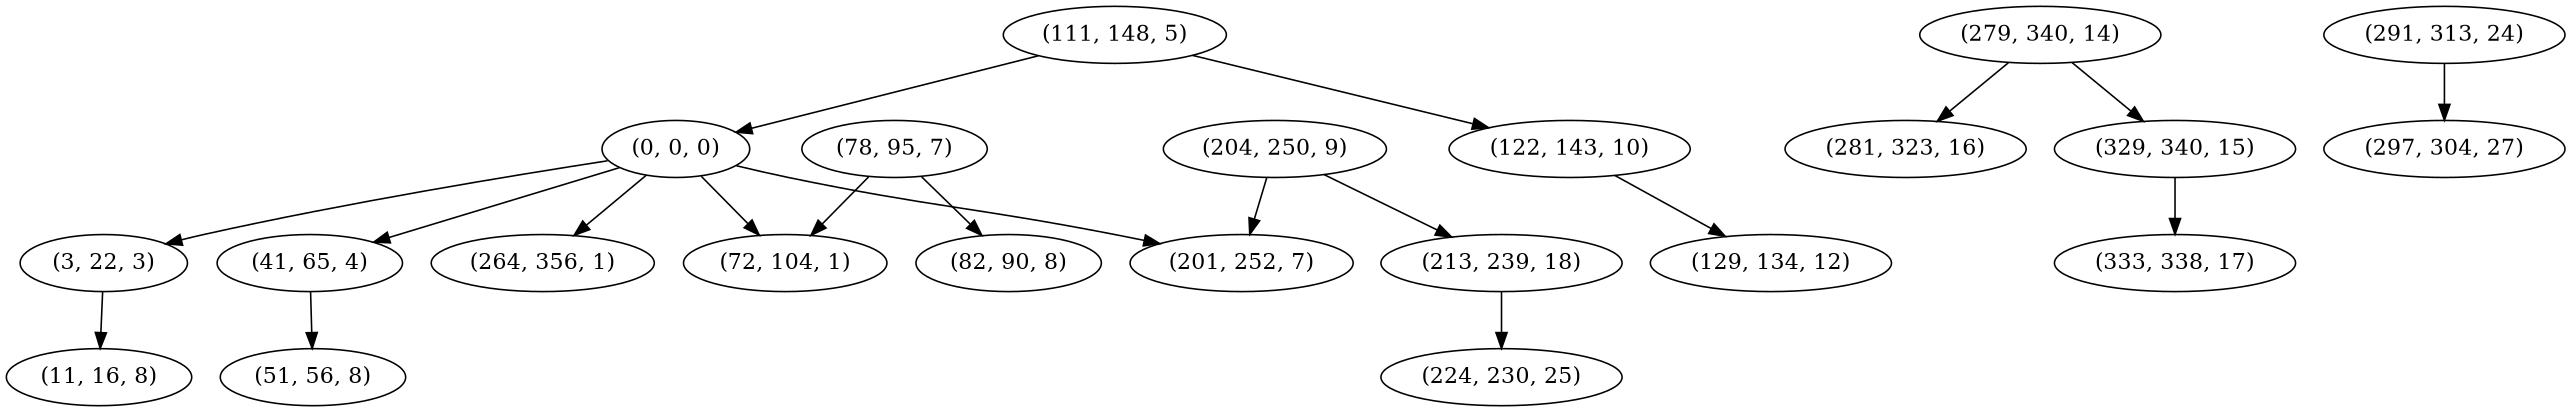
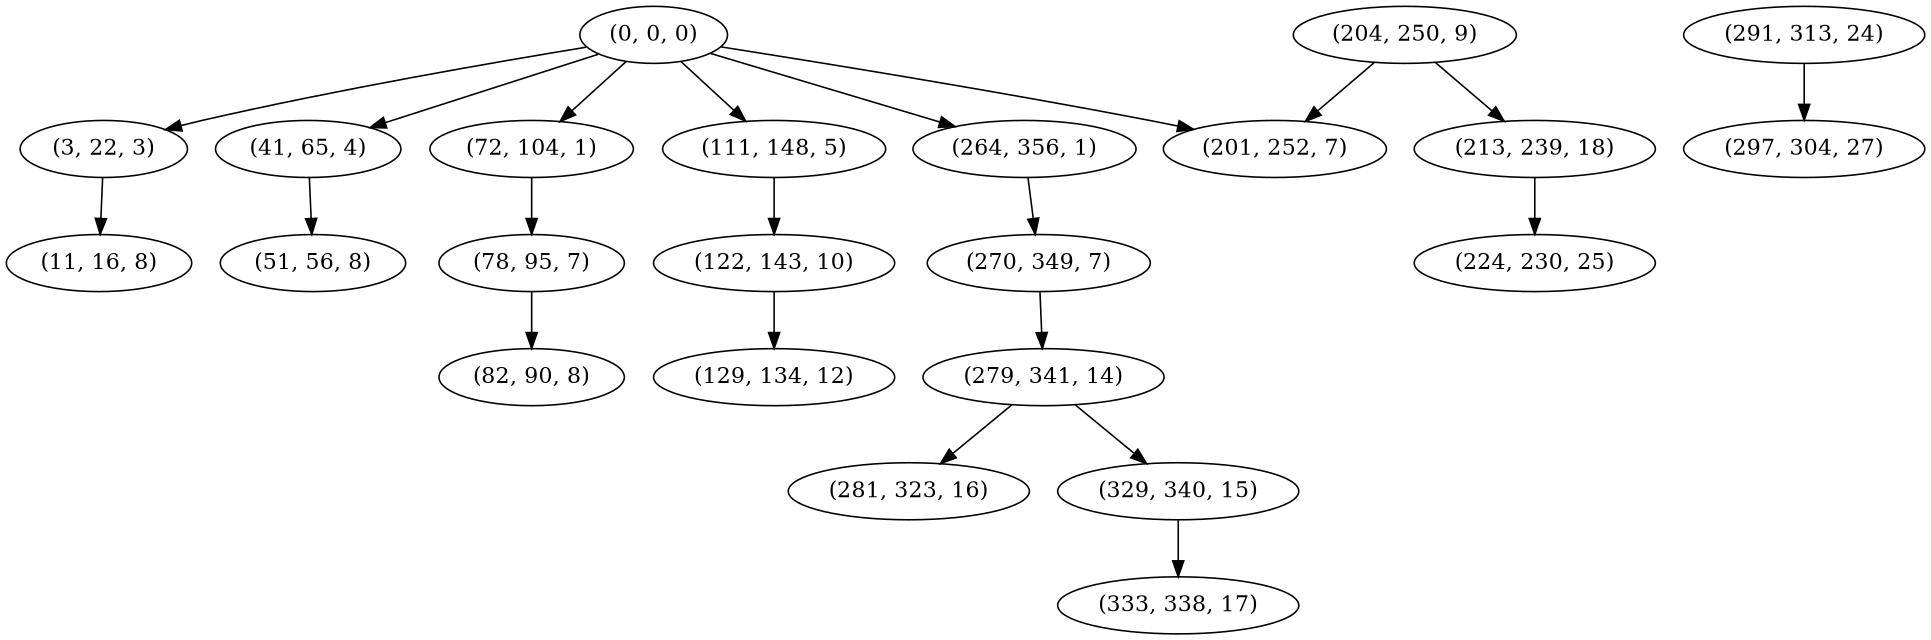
(2040, 35) -> (1044, 377)
(895, 92) -> (707, 86)
(845, 200) -> (532, 198)
none -> (1039, 263)
